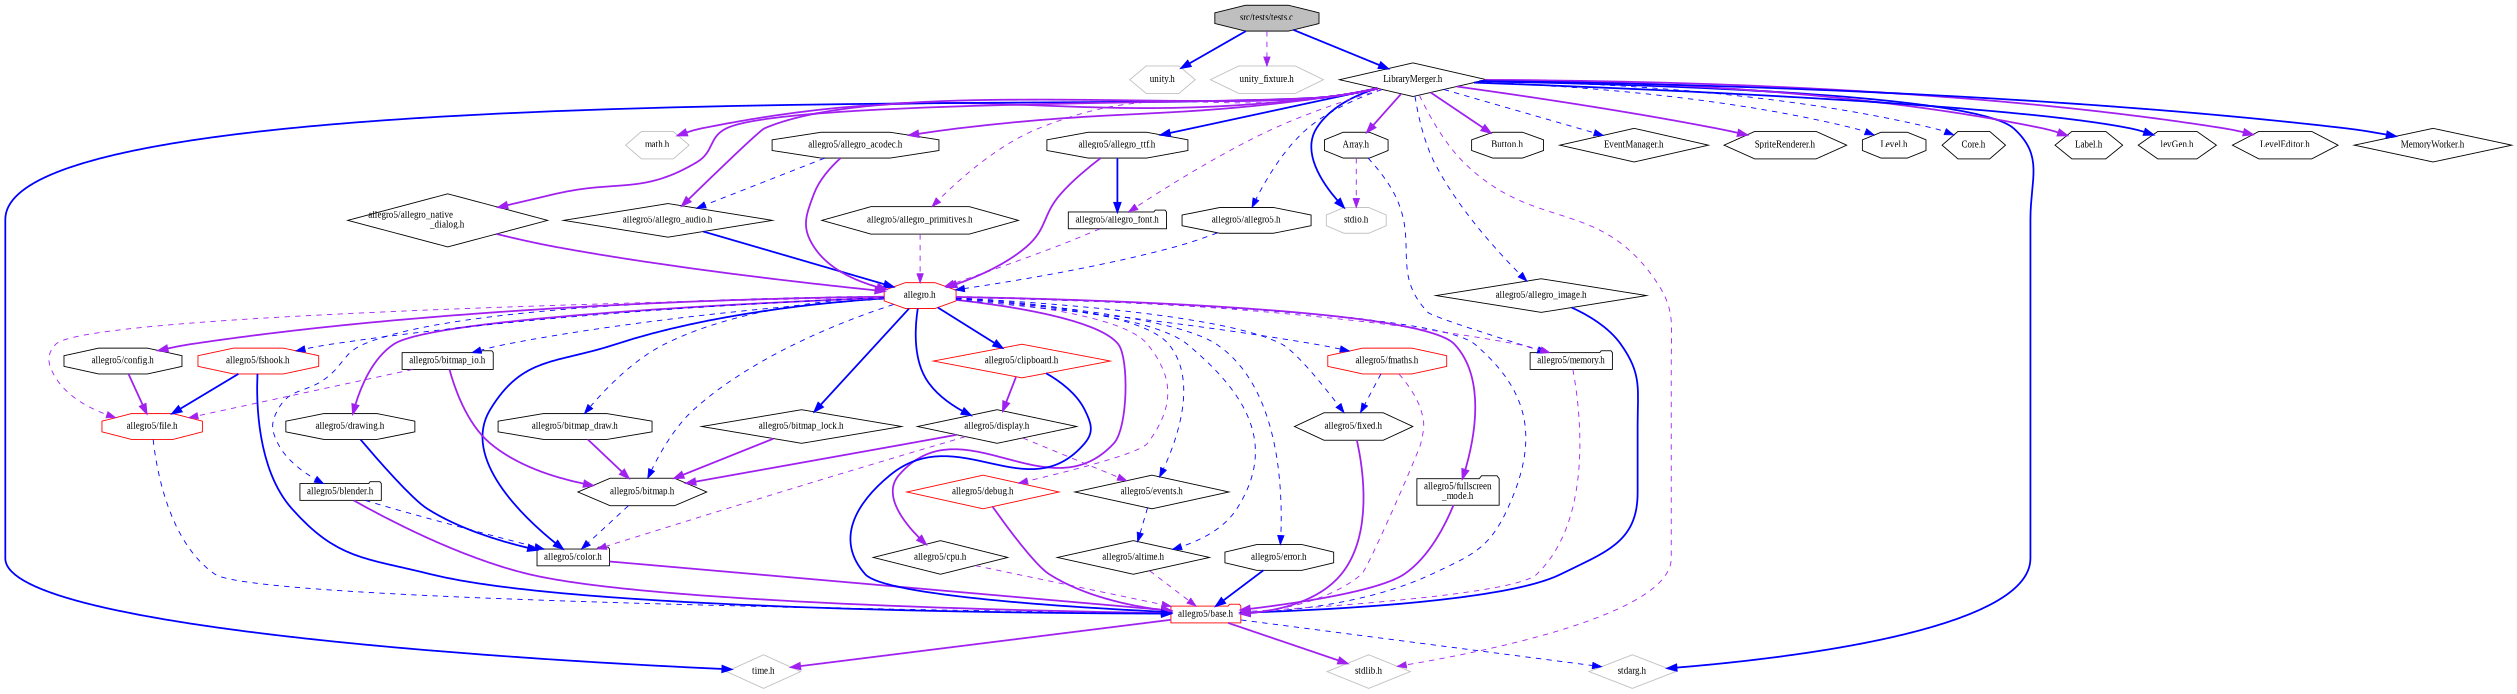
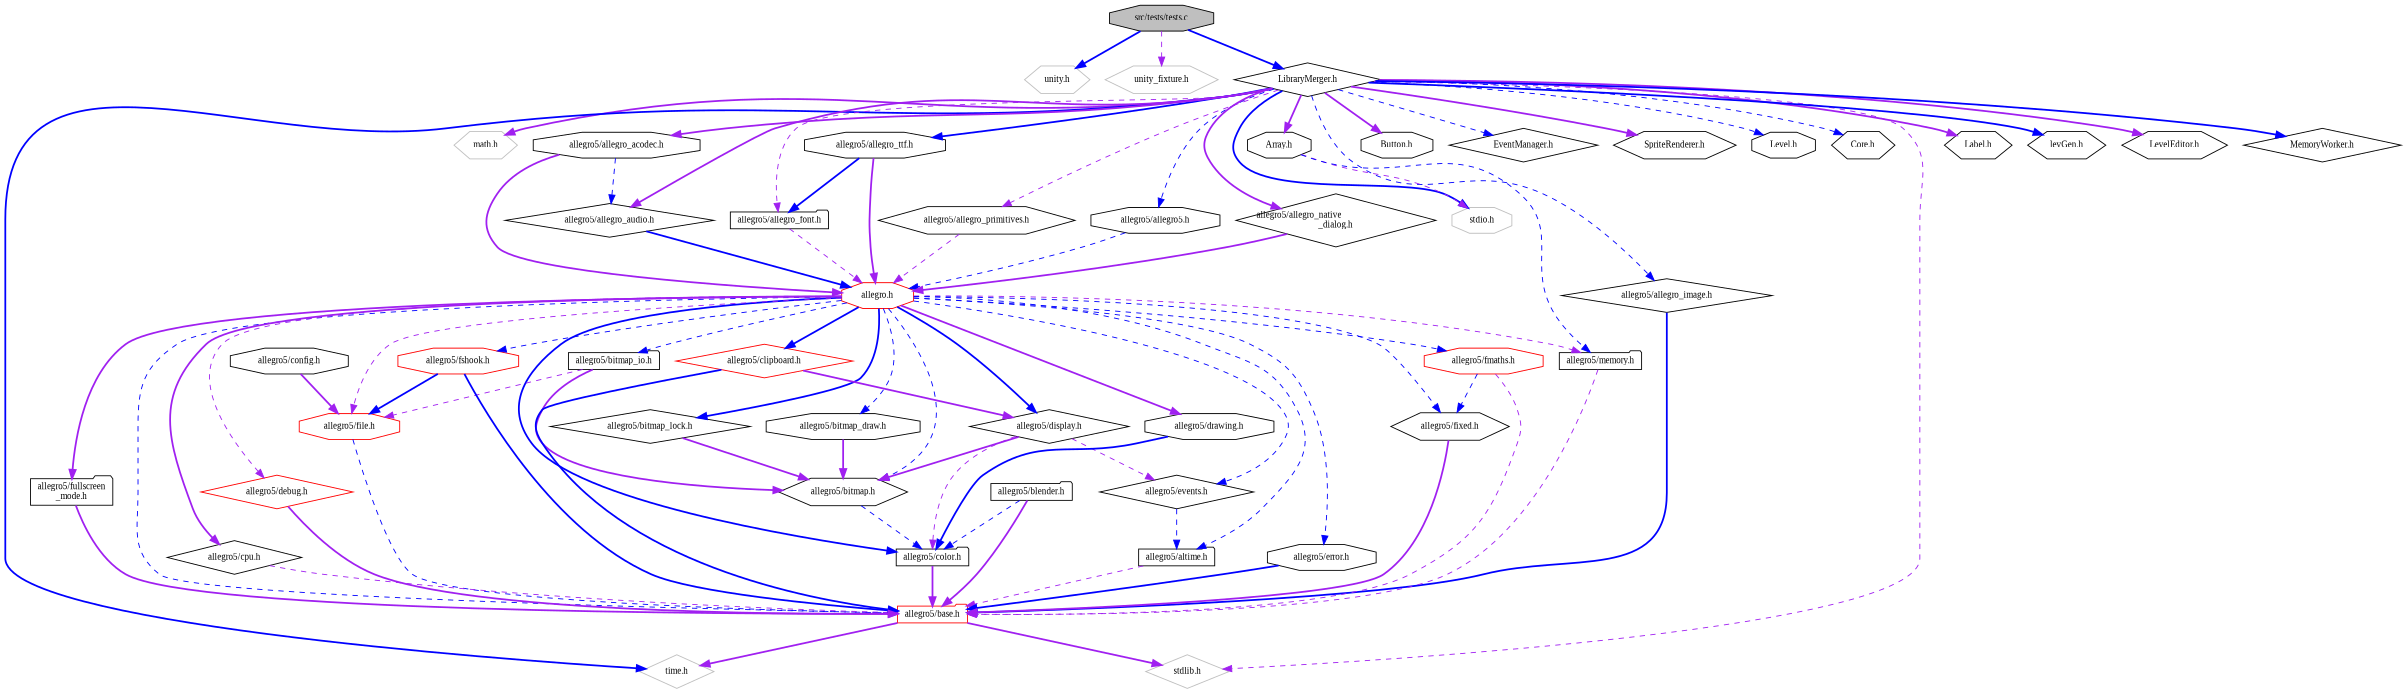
(453, 316) -> none
(452, 323) -> none
(1133, 557) -> (1177, 557)
(1632, 672) -> none
